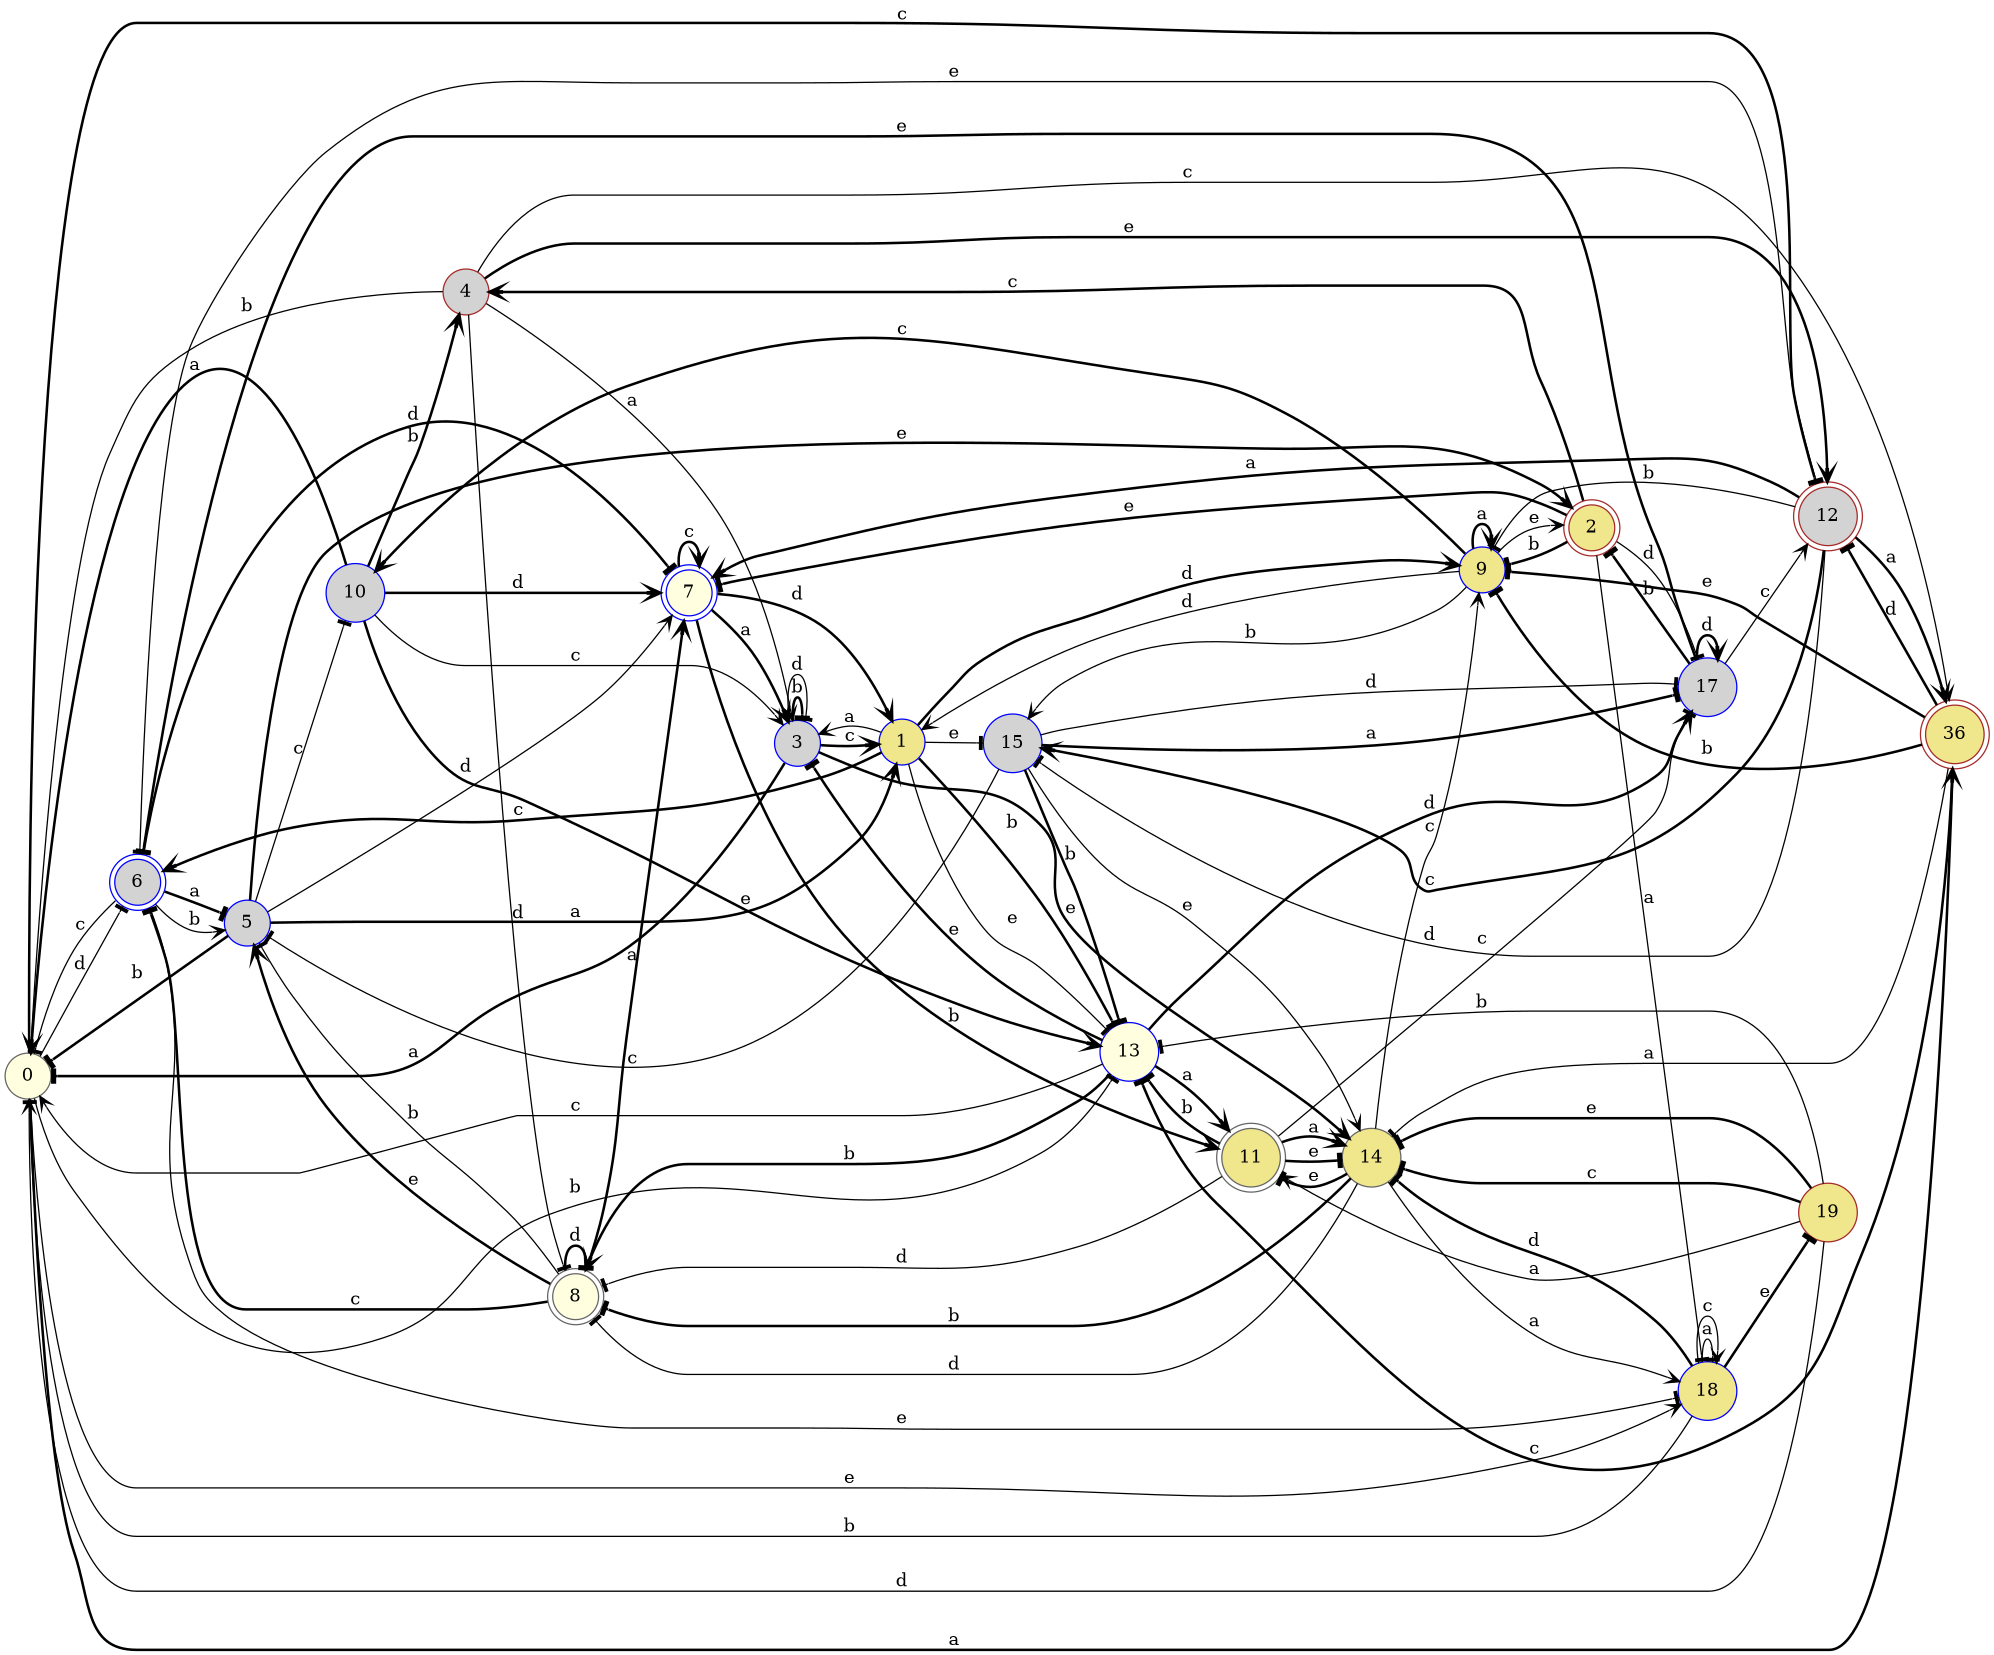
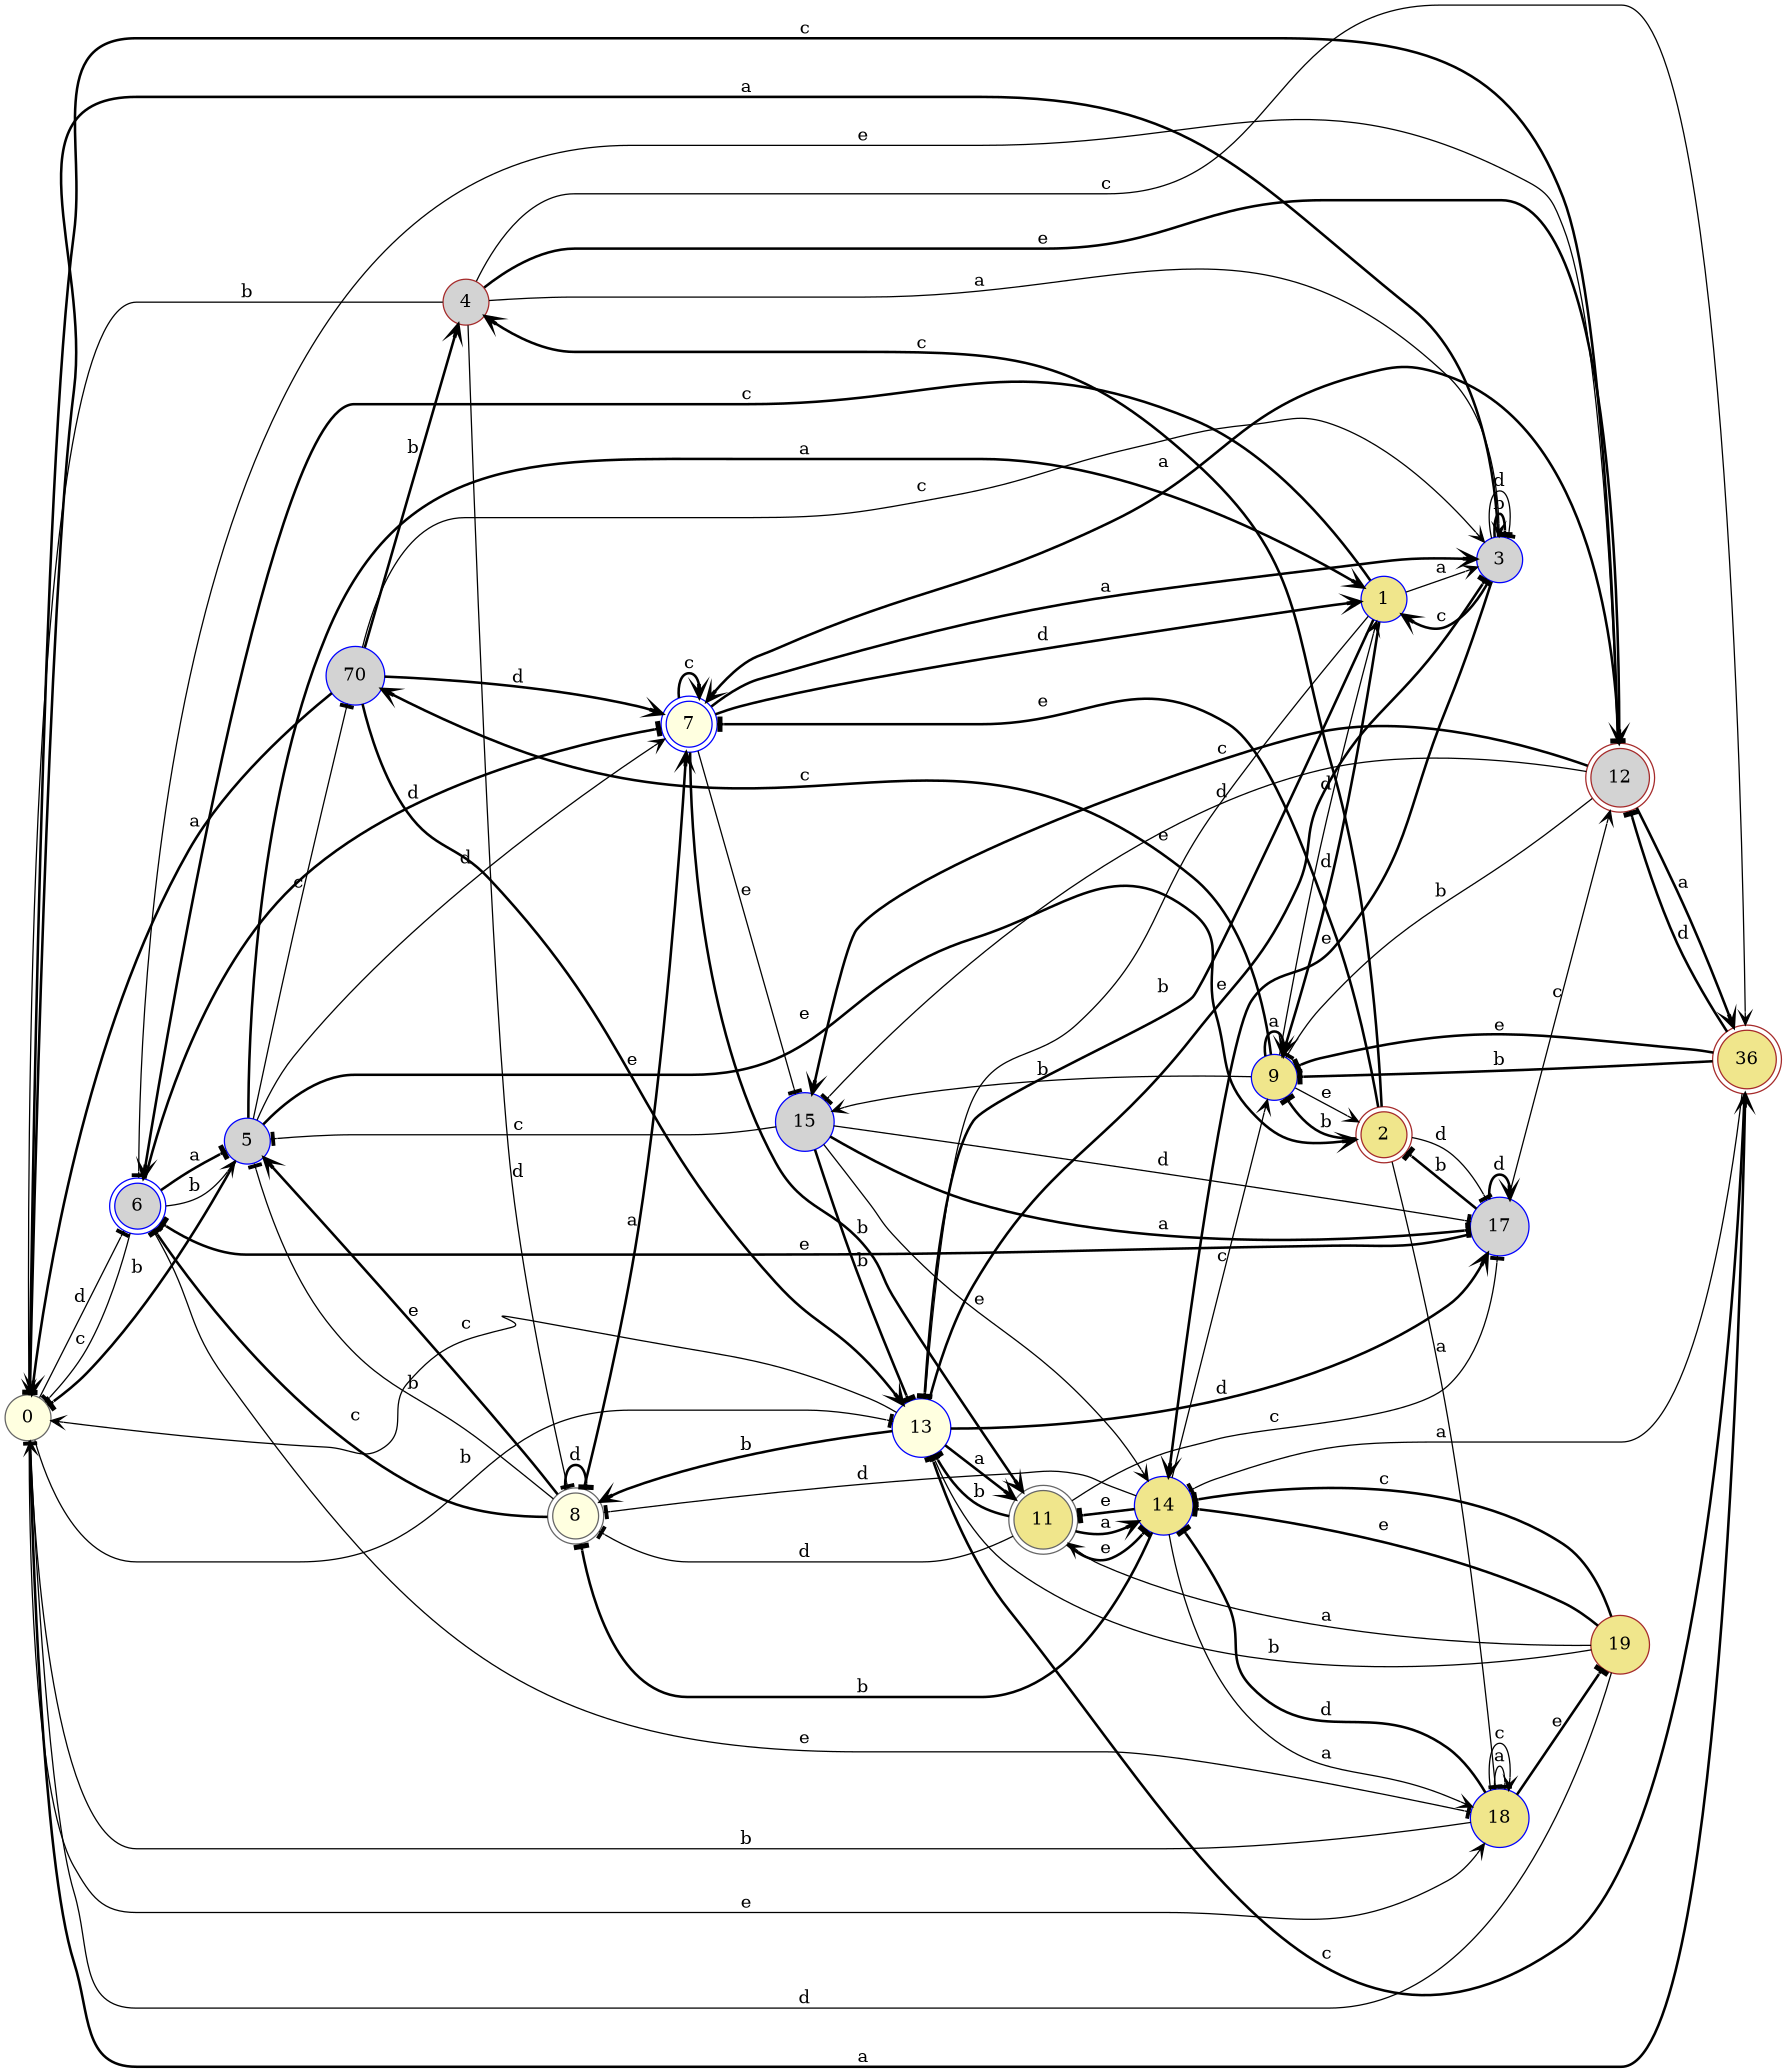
(355, 593) -> (355, 676)
(951, 743) -> (746, 920)
(1372, 1158) -> (1164, 1506)
